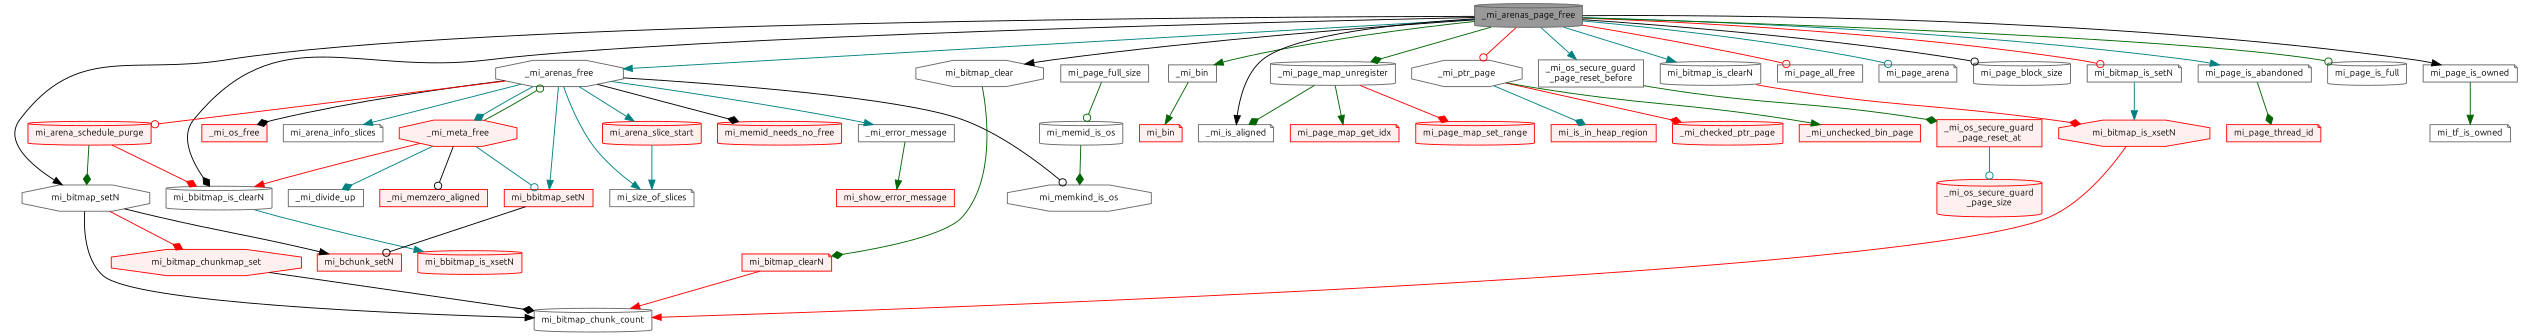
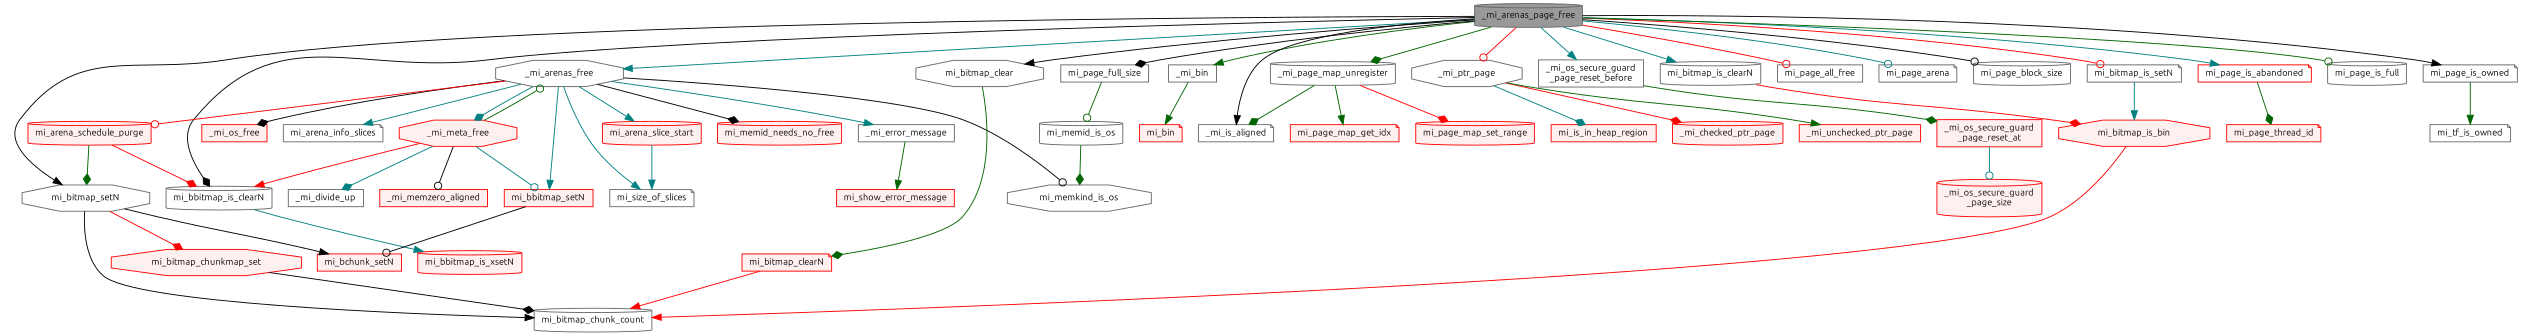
none -> (1285, 41)
(2255, 73) -> (2255, 73)
(1860, 133) -> (1860, 133)
(2134, 133) -> (2134, 133)
